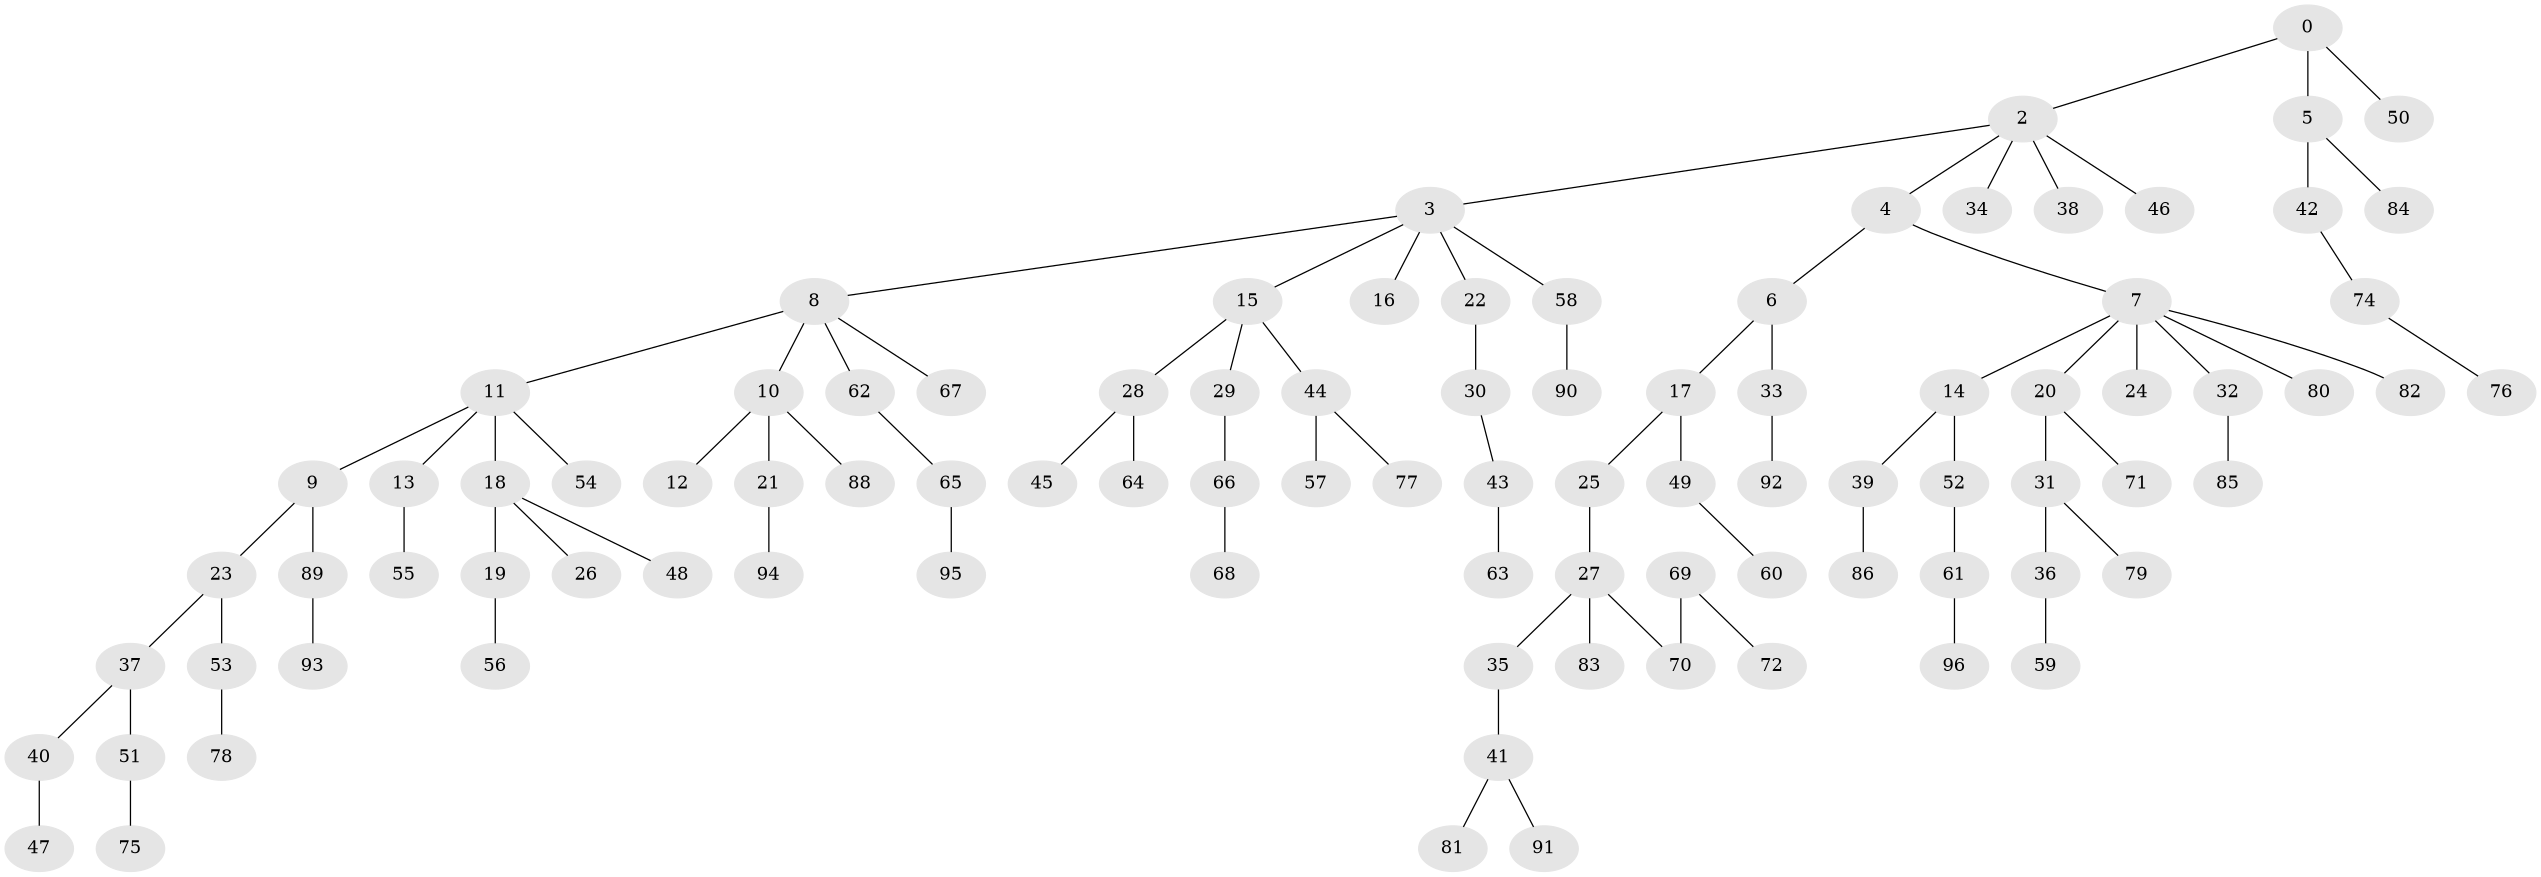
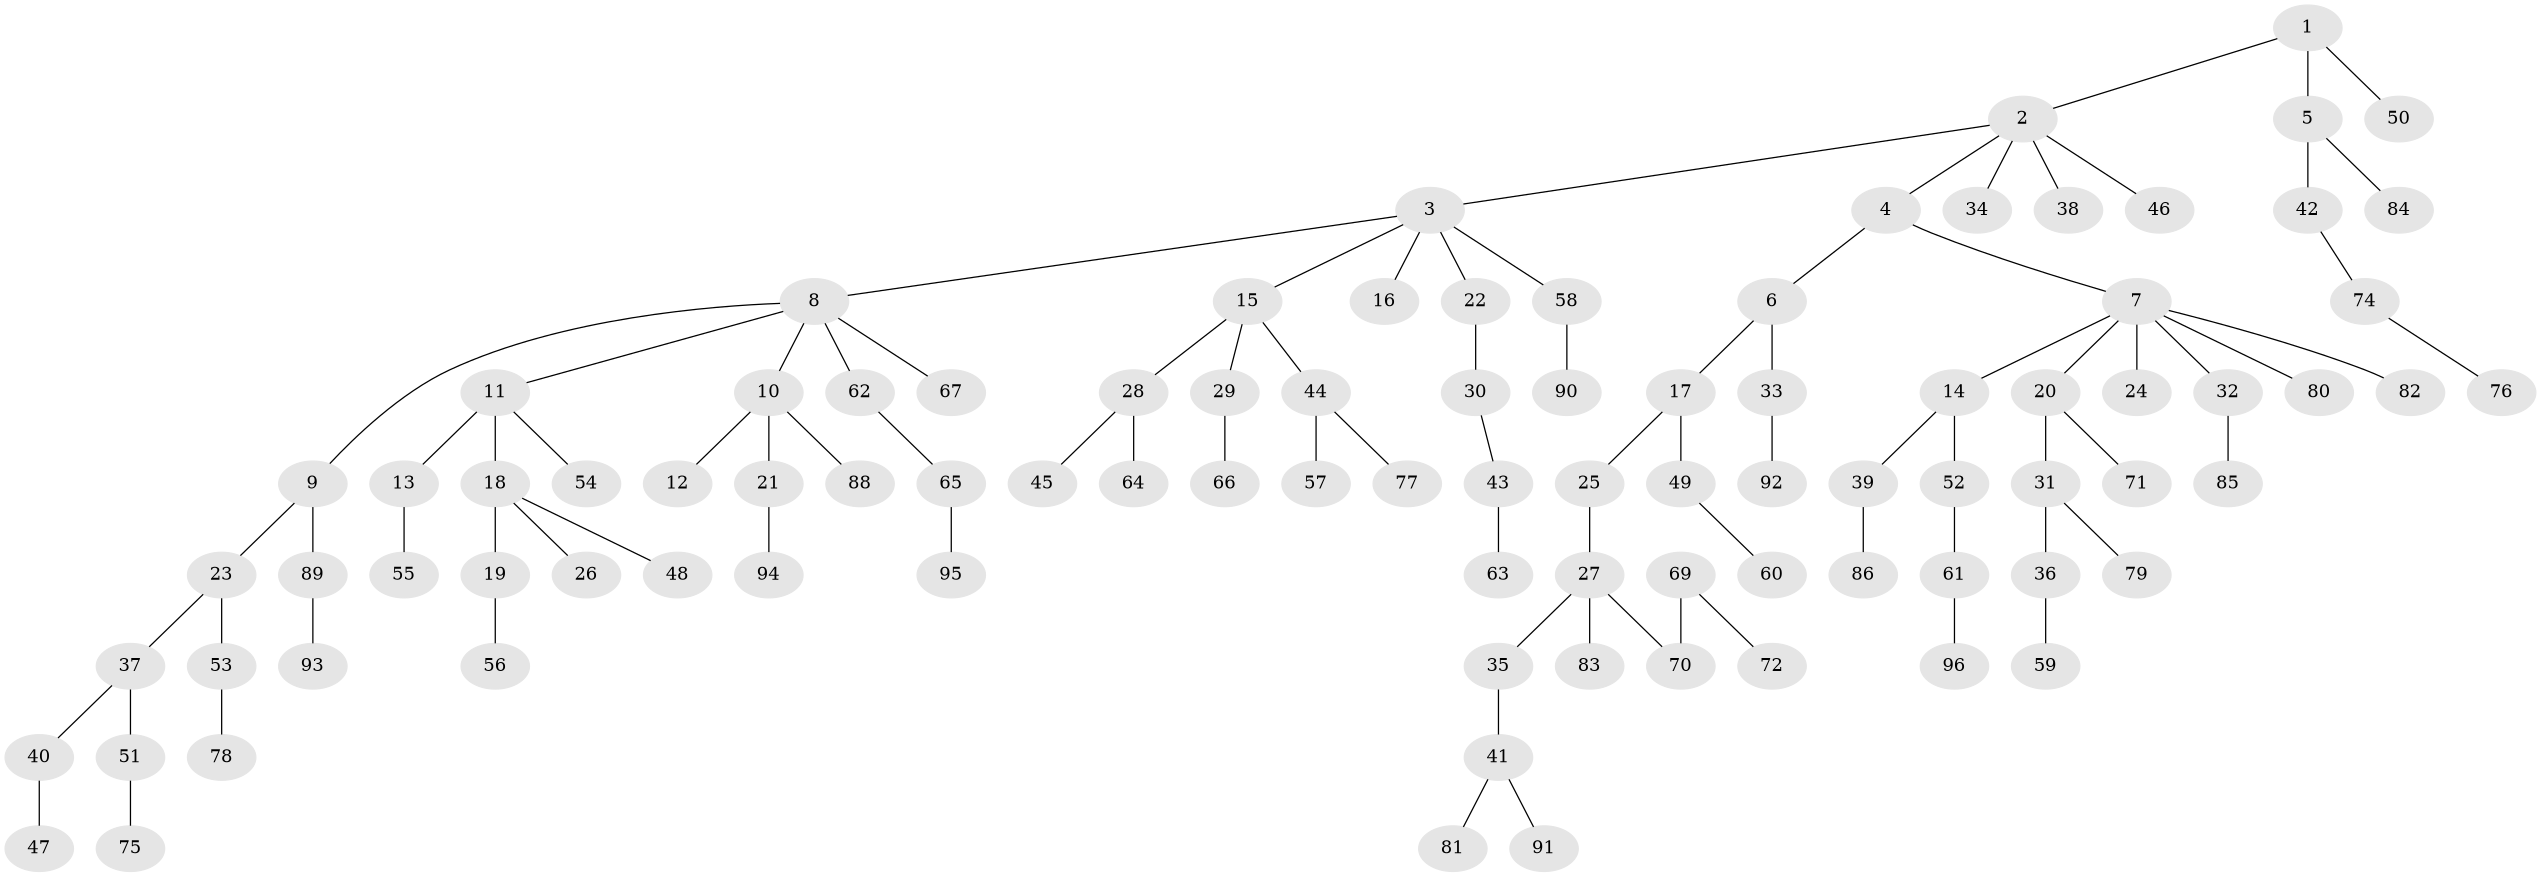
(2308, 28) -> (2308, 28)
(404, 438) -> (537, 338)
(1225, 575) -> none
